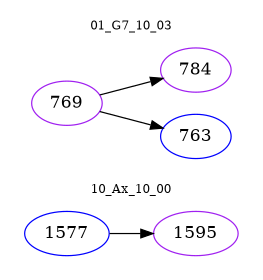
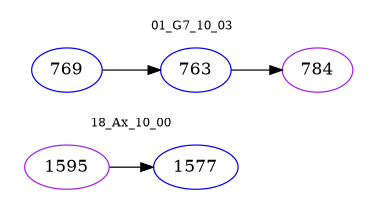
(125, 88) -> (251, 70)
(67, 103) -> (67, 70)
(131, 190) -> (131, 124)
(125, 234) -> (125, 167)
